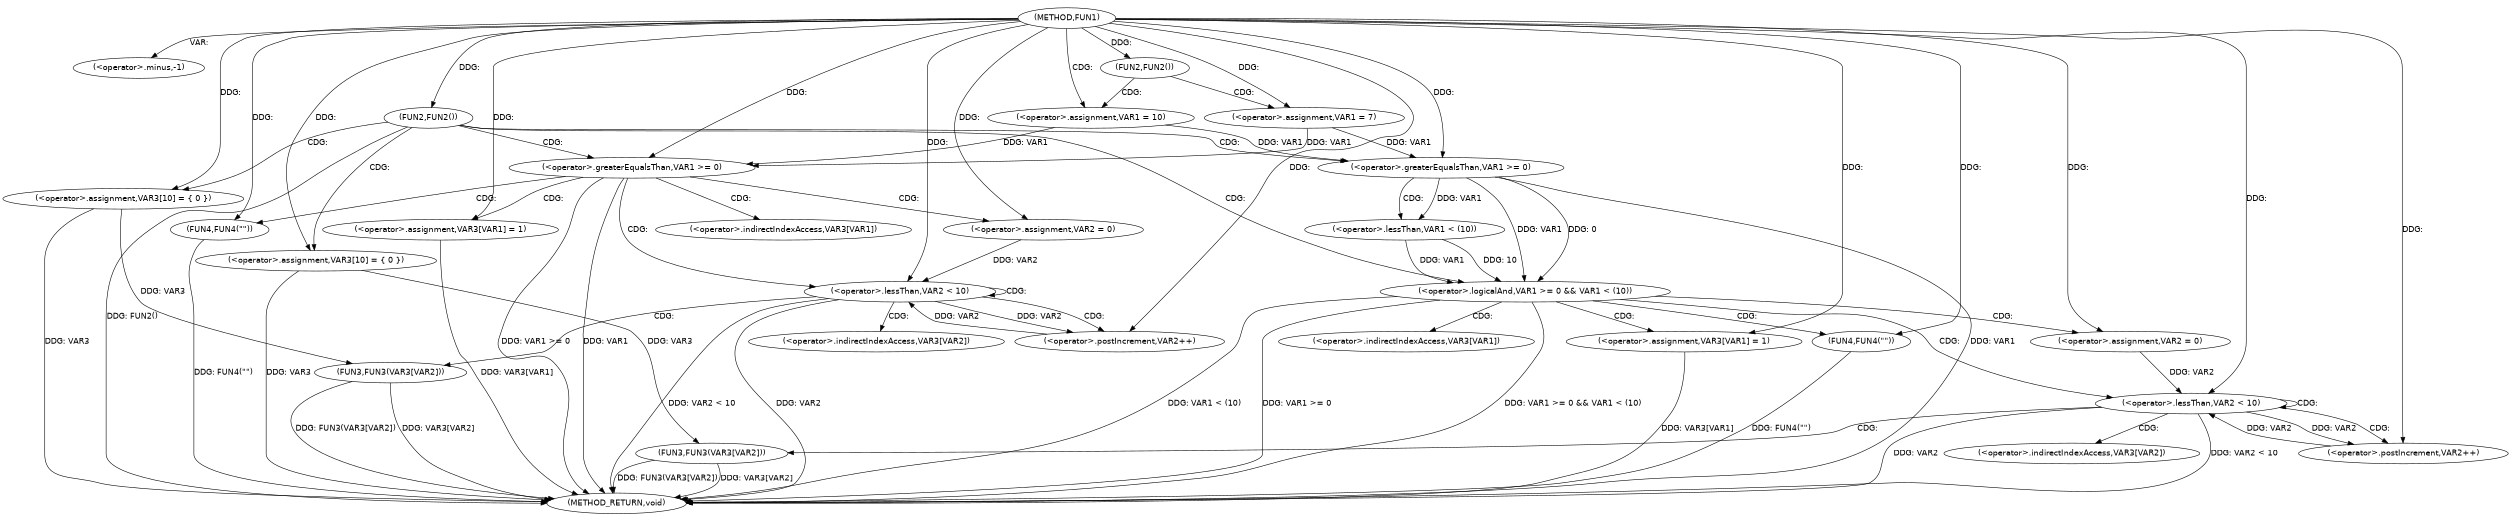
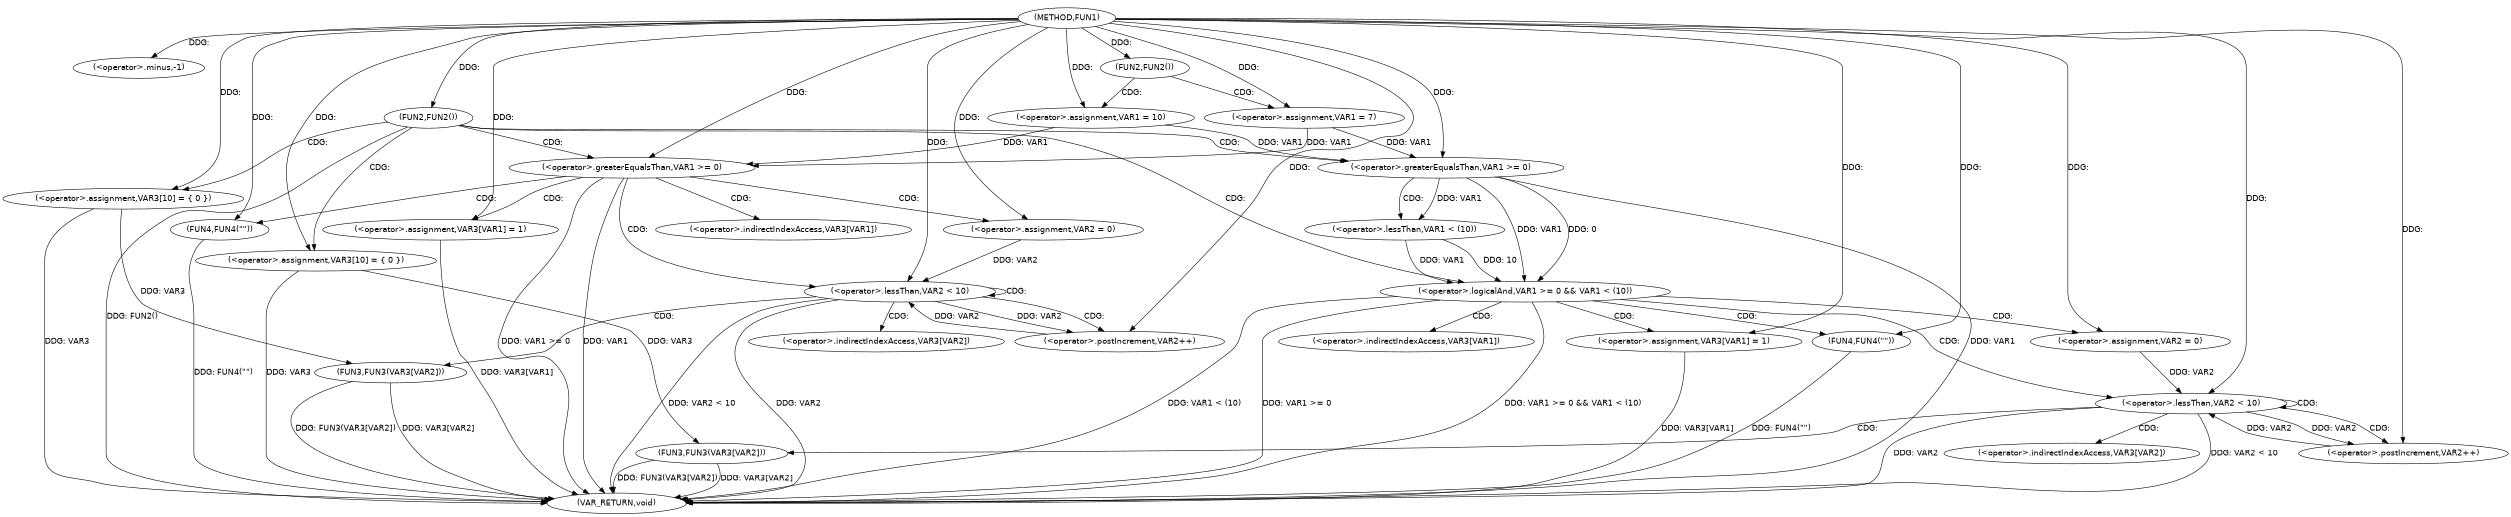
(200, 43) -> (200, 43)
(1084, 68) -> (1084, 68)
(617, 503) -> (617, 503)
